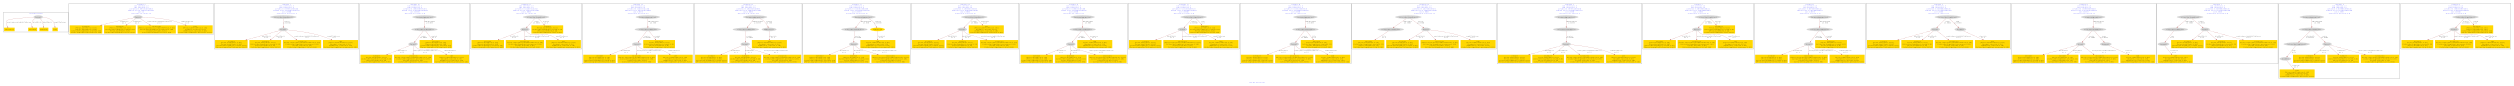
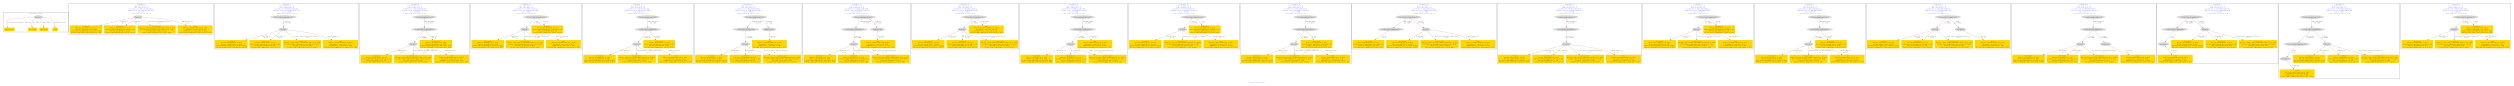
(878, 29) -> (878, 29)
